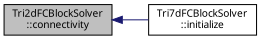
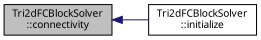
(203, 20) -> (203, 20)
